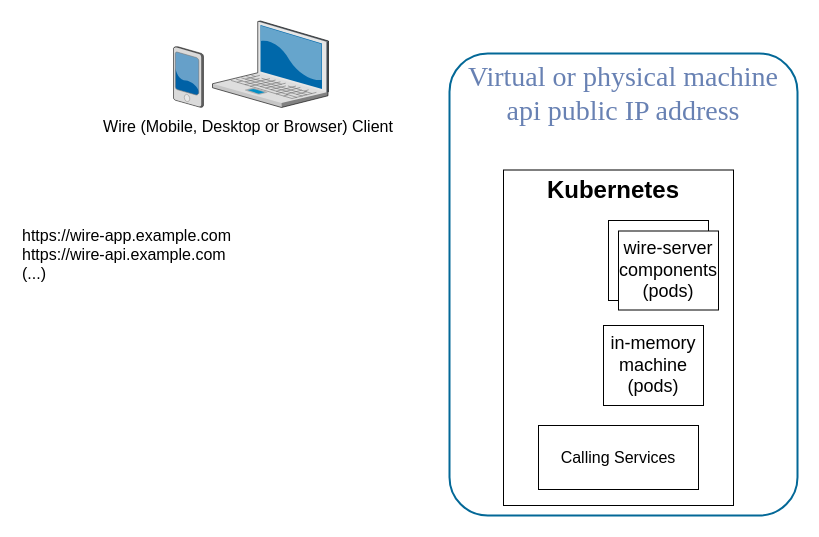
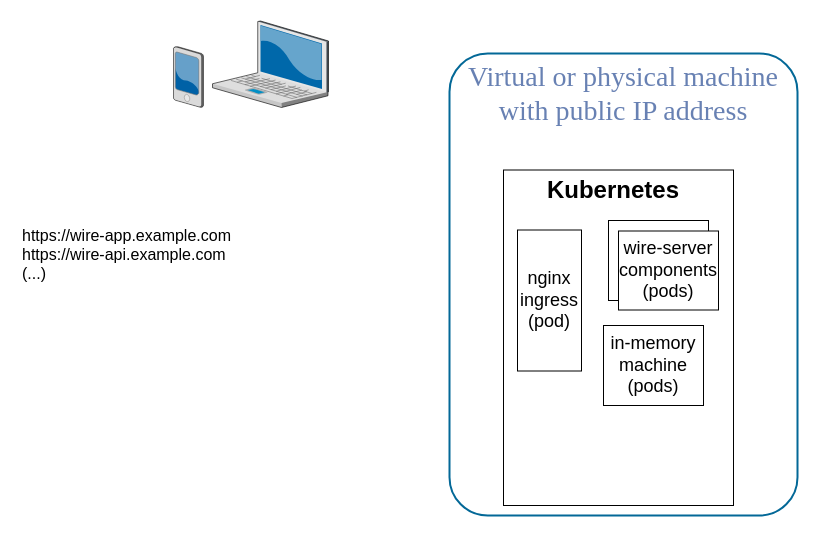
(624, 94) -> (624, 94)
(249, 126) -> none
none -> (550, 301)
(619, 458) -> none
